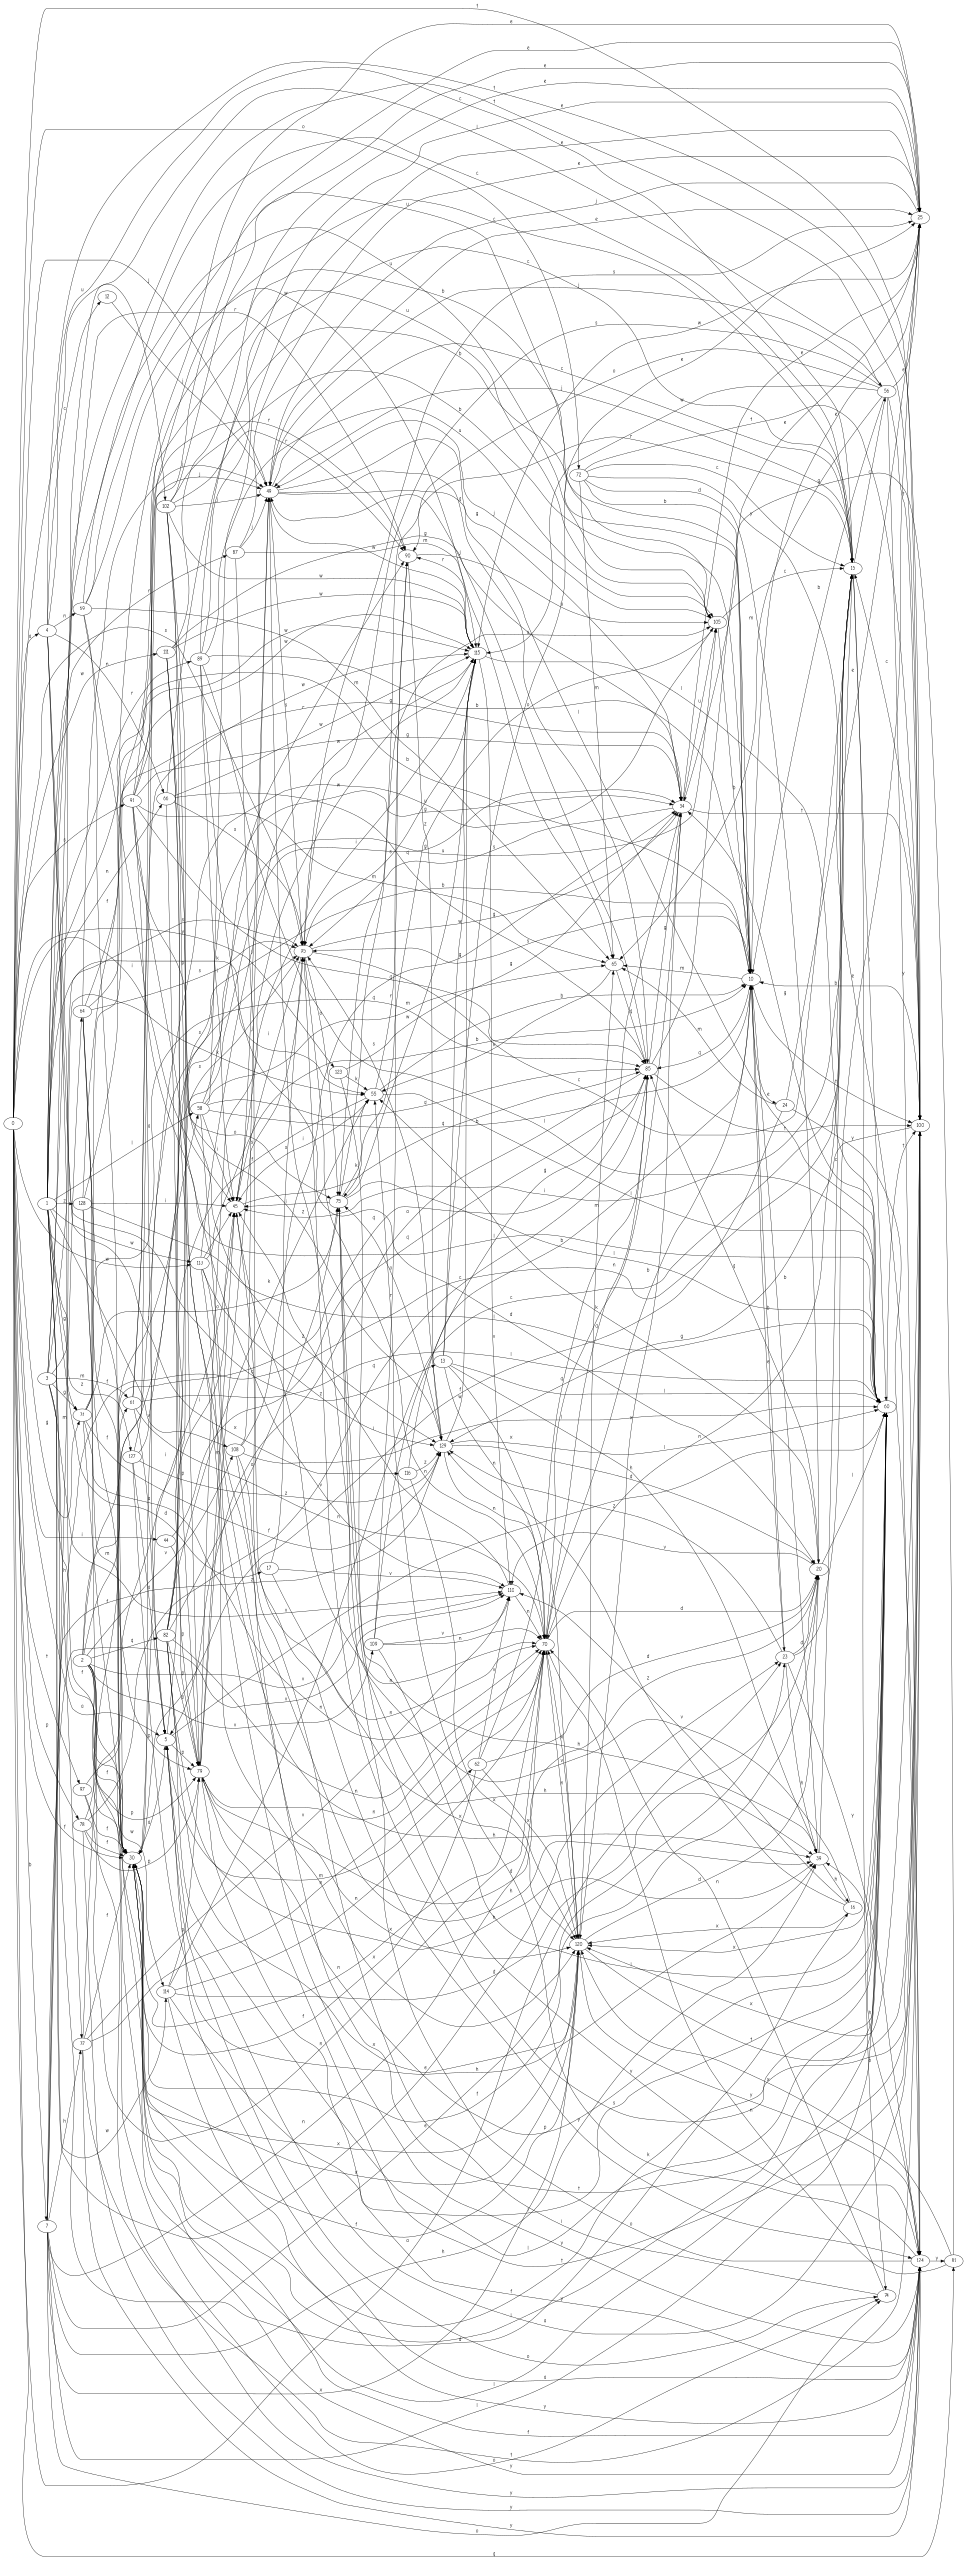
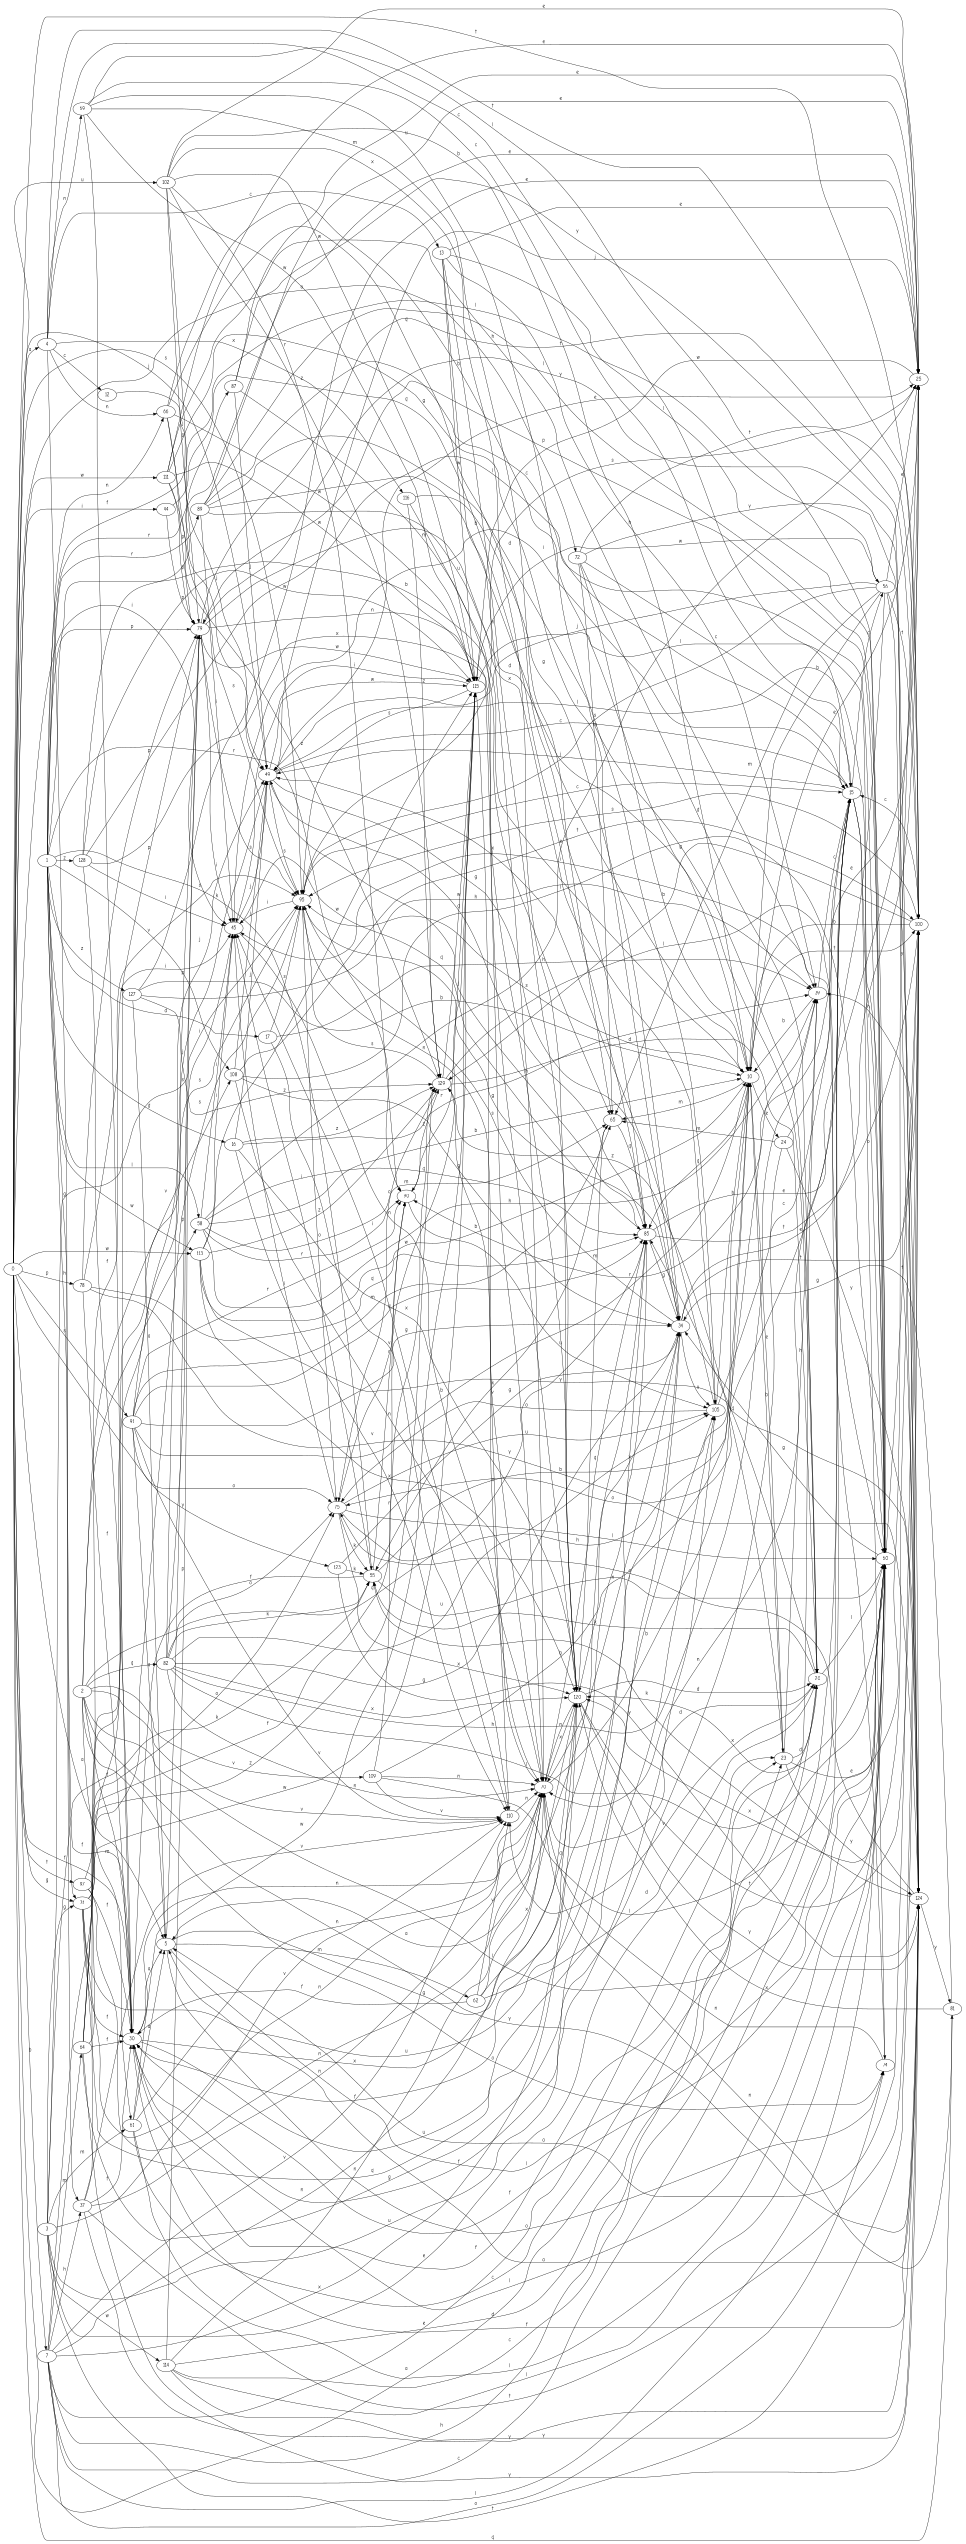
(218, 1453) -> (217, 865)
(562, 1761) -> (251, 974)
(126, 1838) -> none
(835, 1882) -> (535, 1071)
